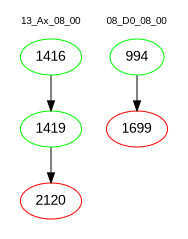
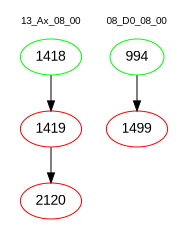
(51, 57) -> (51, 57)
(51, 129) -> (51, 129)
(137, 129) -> (137, 129)
